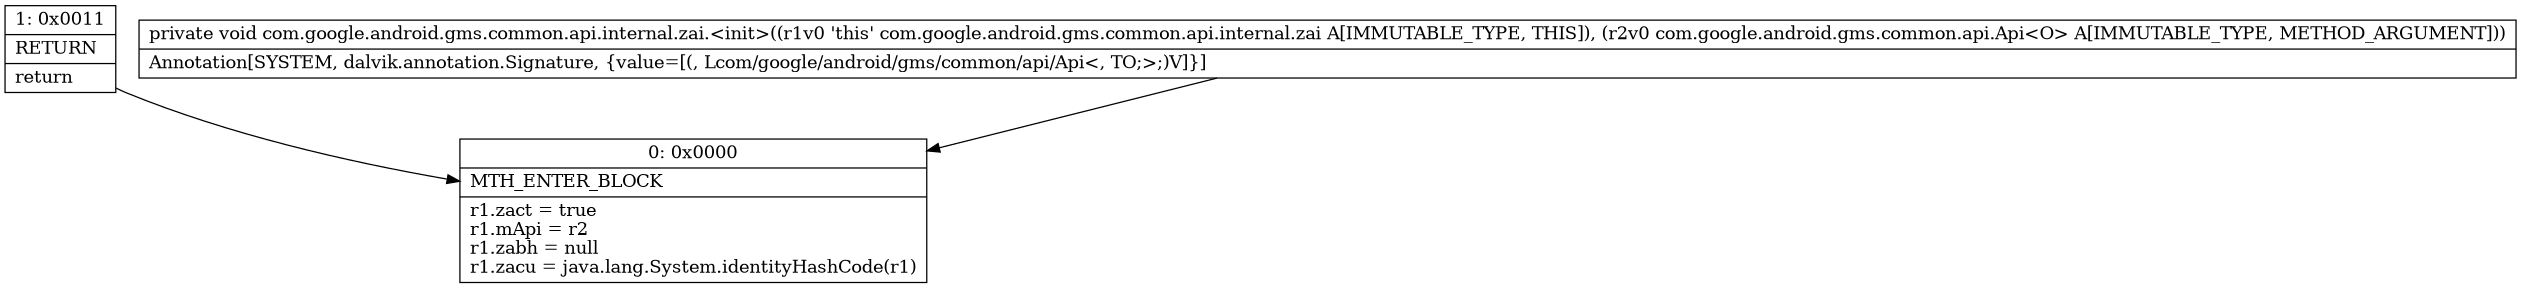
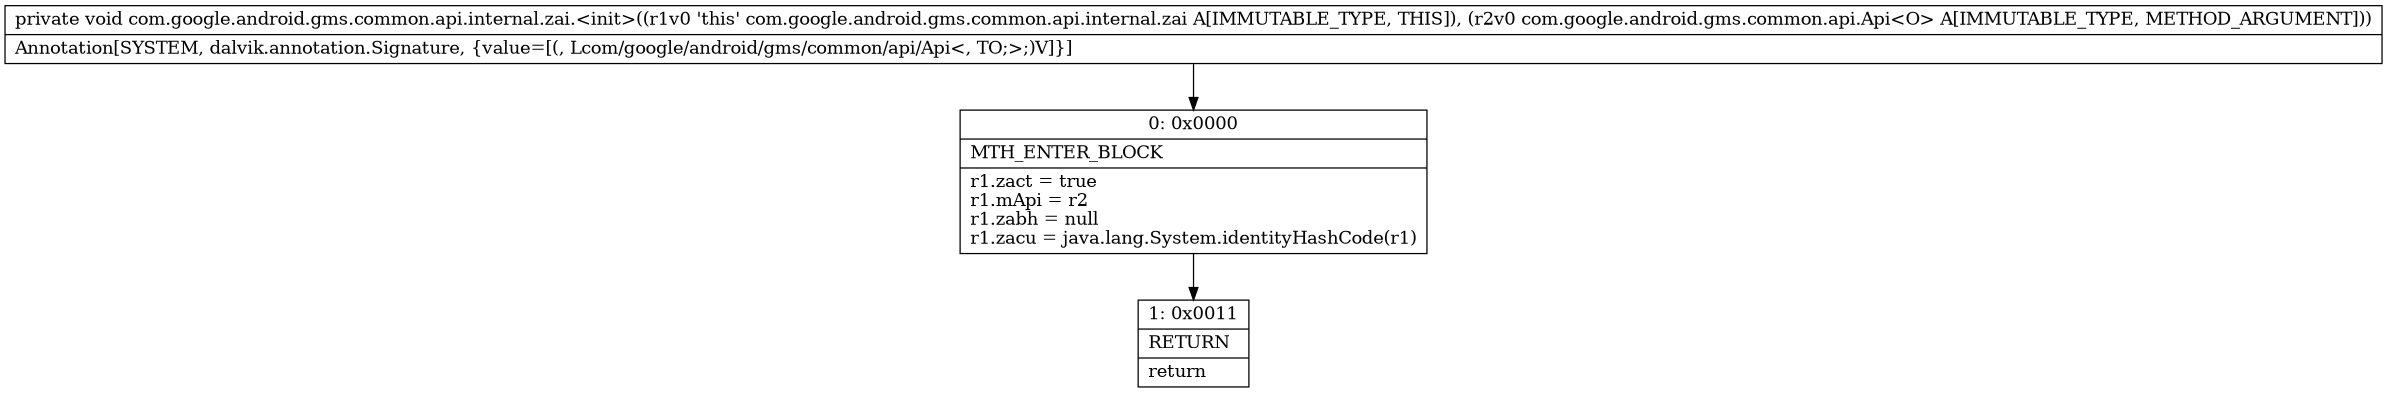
(279, 143) -> (1194, 271)
